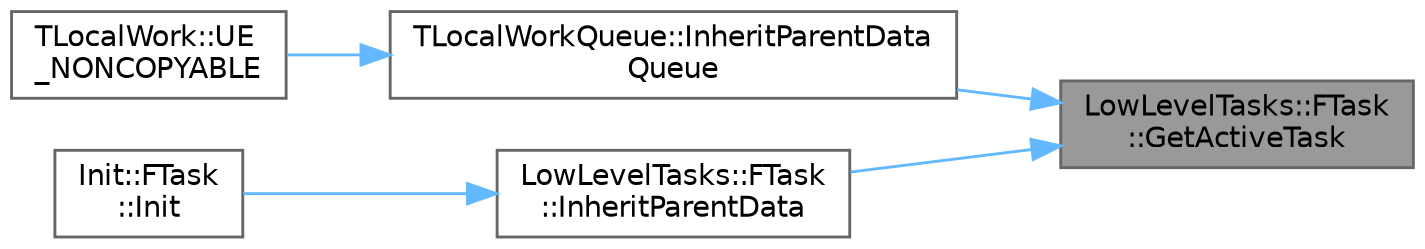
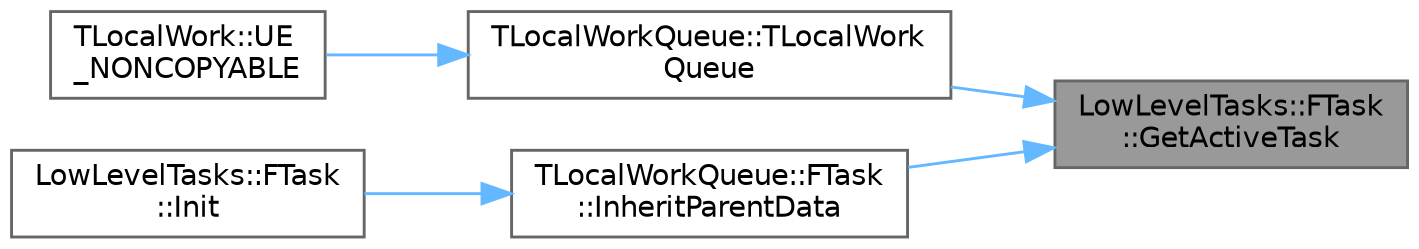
(673, 55) -> (710, 55)
(149, 194) -> (188, 194)
(673, 194) -> (710, 194)
